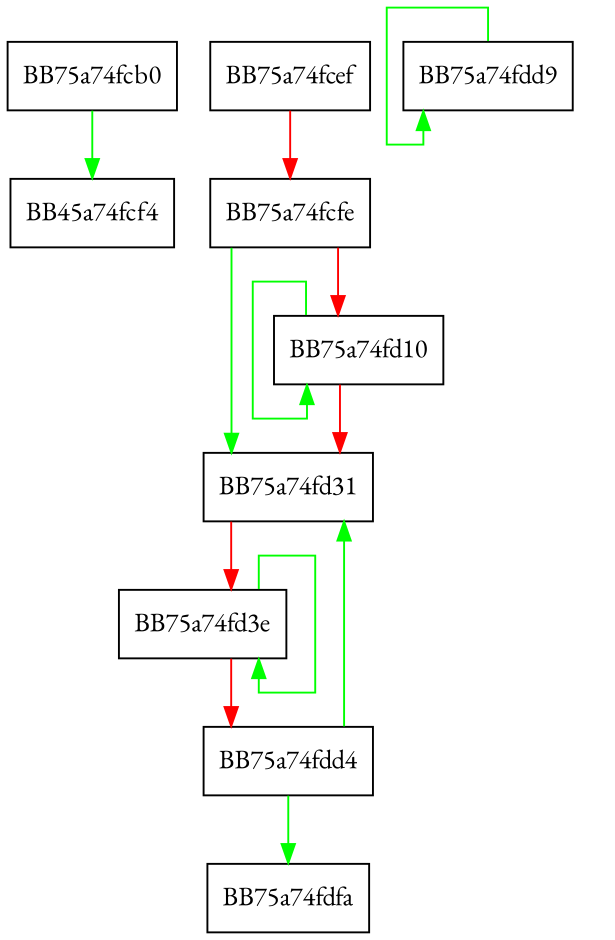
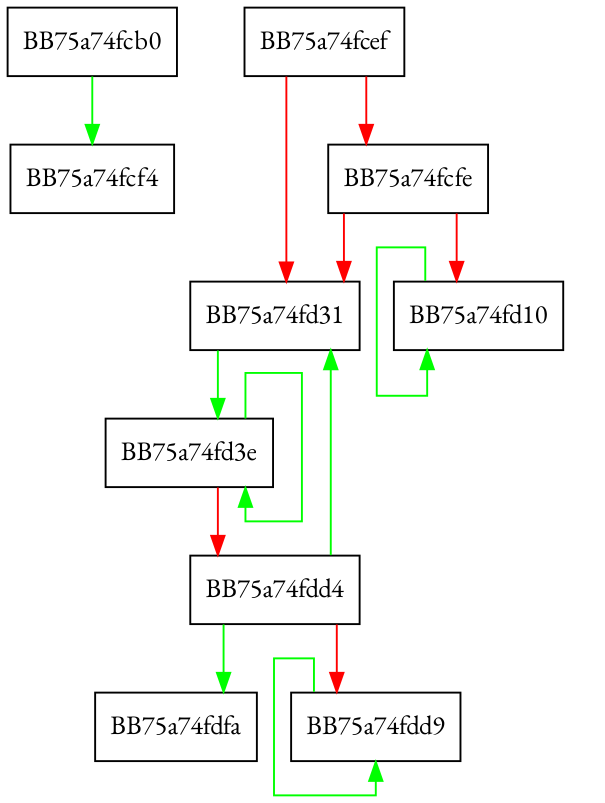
(92, 213) -> (92, 179)
(232, 341) -> (344, 238)
(340, 409) -> (286, 169)
(231, 546) -> (218, 375)
none -> (337, 649)
